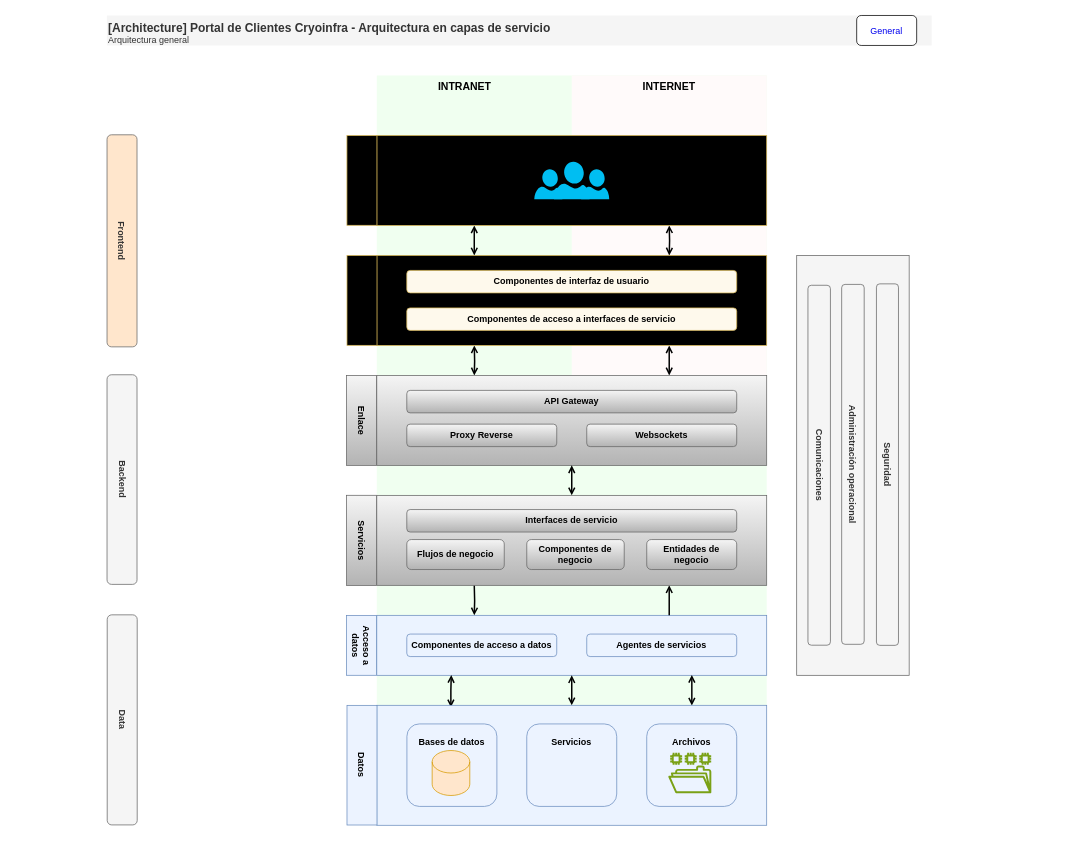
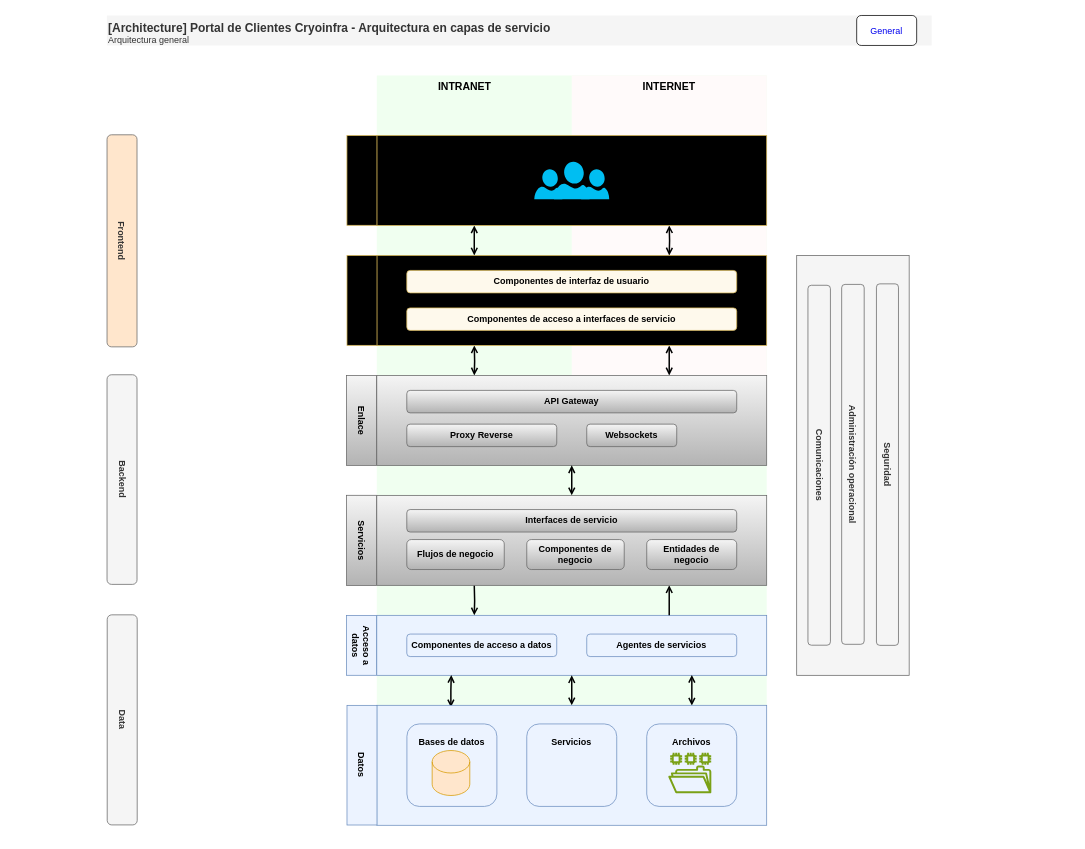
(662, 435) -> (632, 435)
